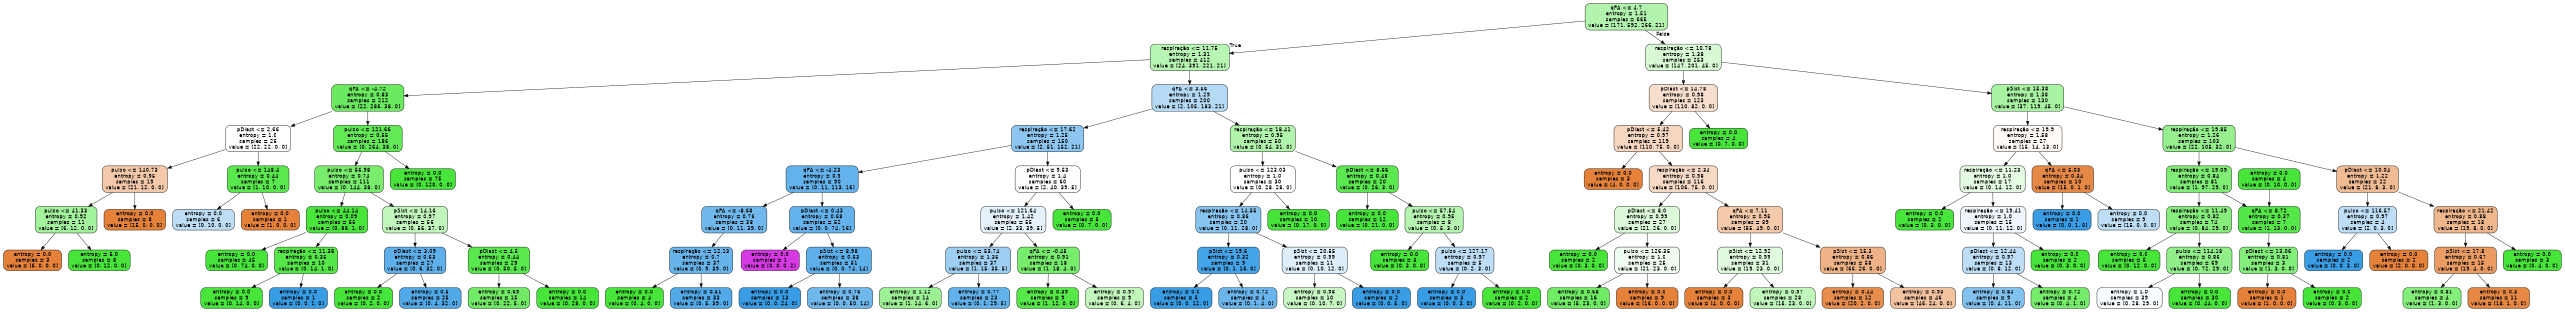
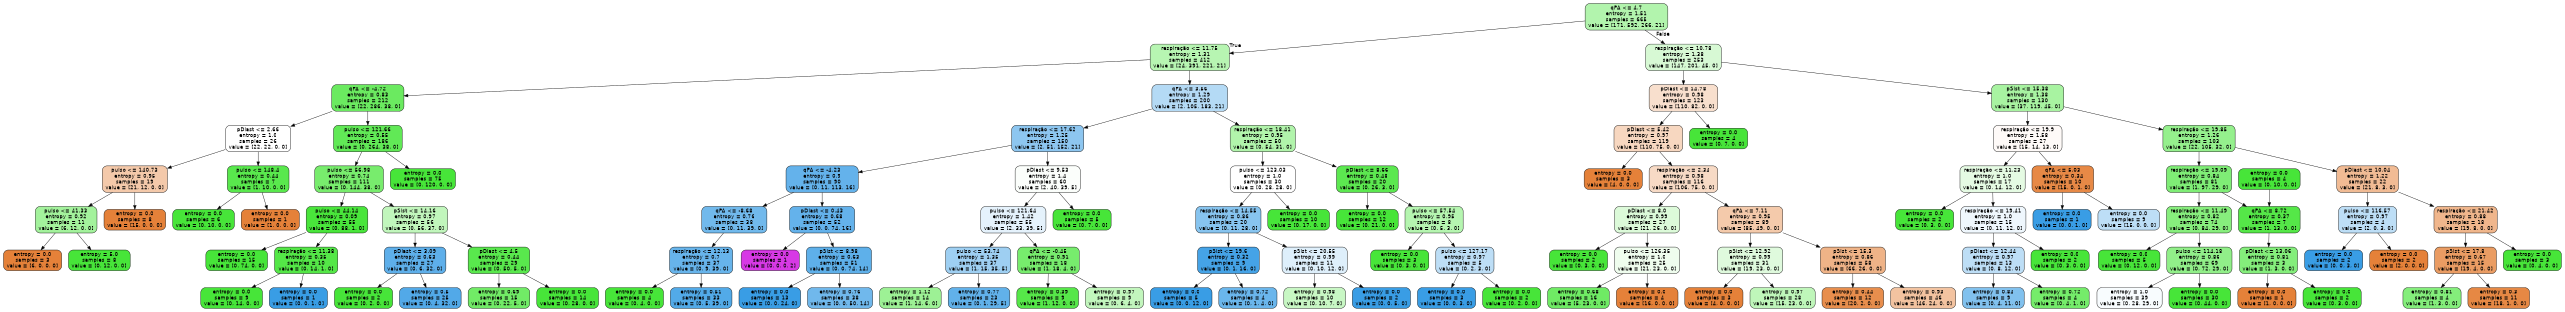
(204, 220) -> (204, 220)
(237, 260) -> (237, 260)
(1647, 298) -> (1647, 298)
